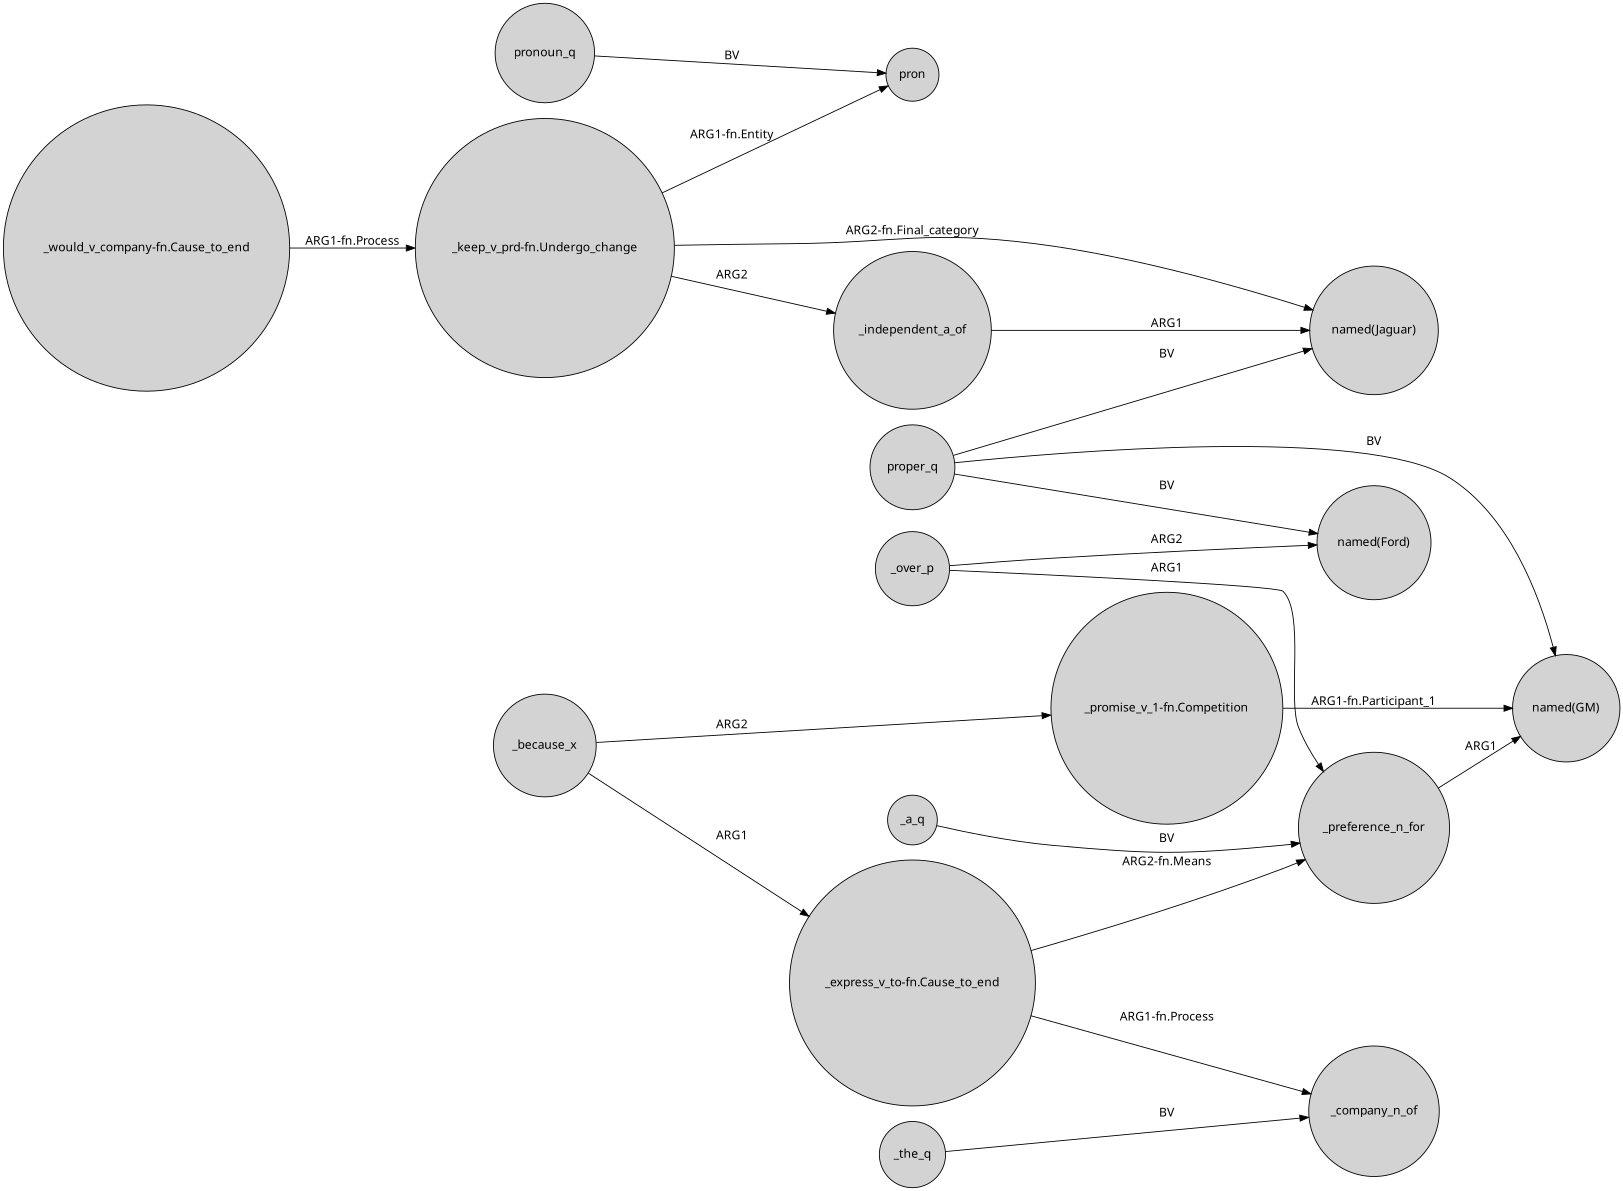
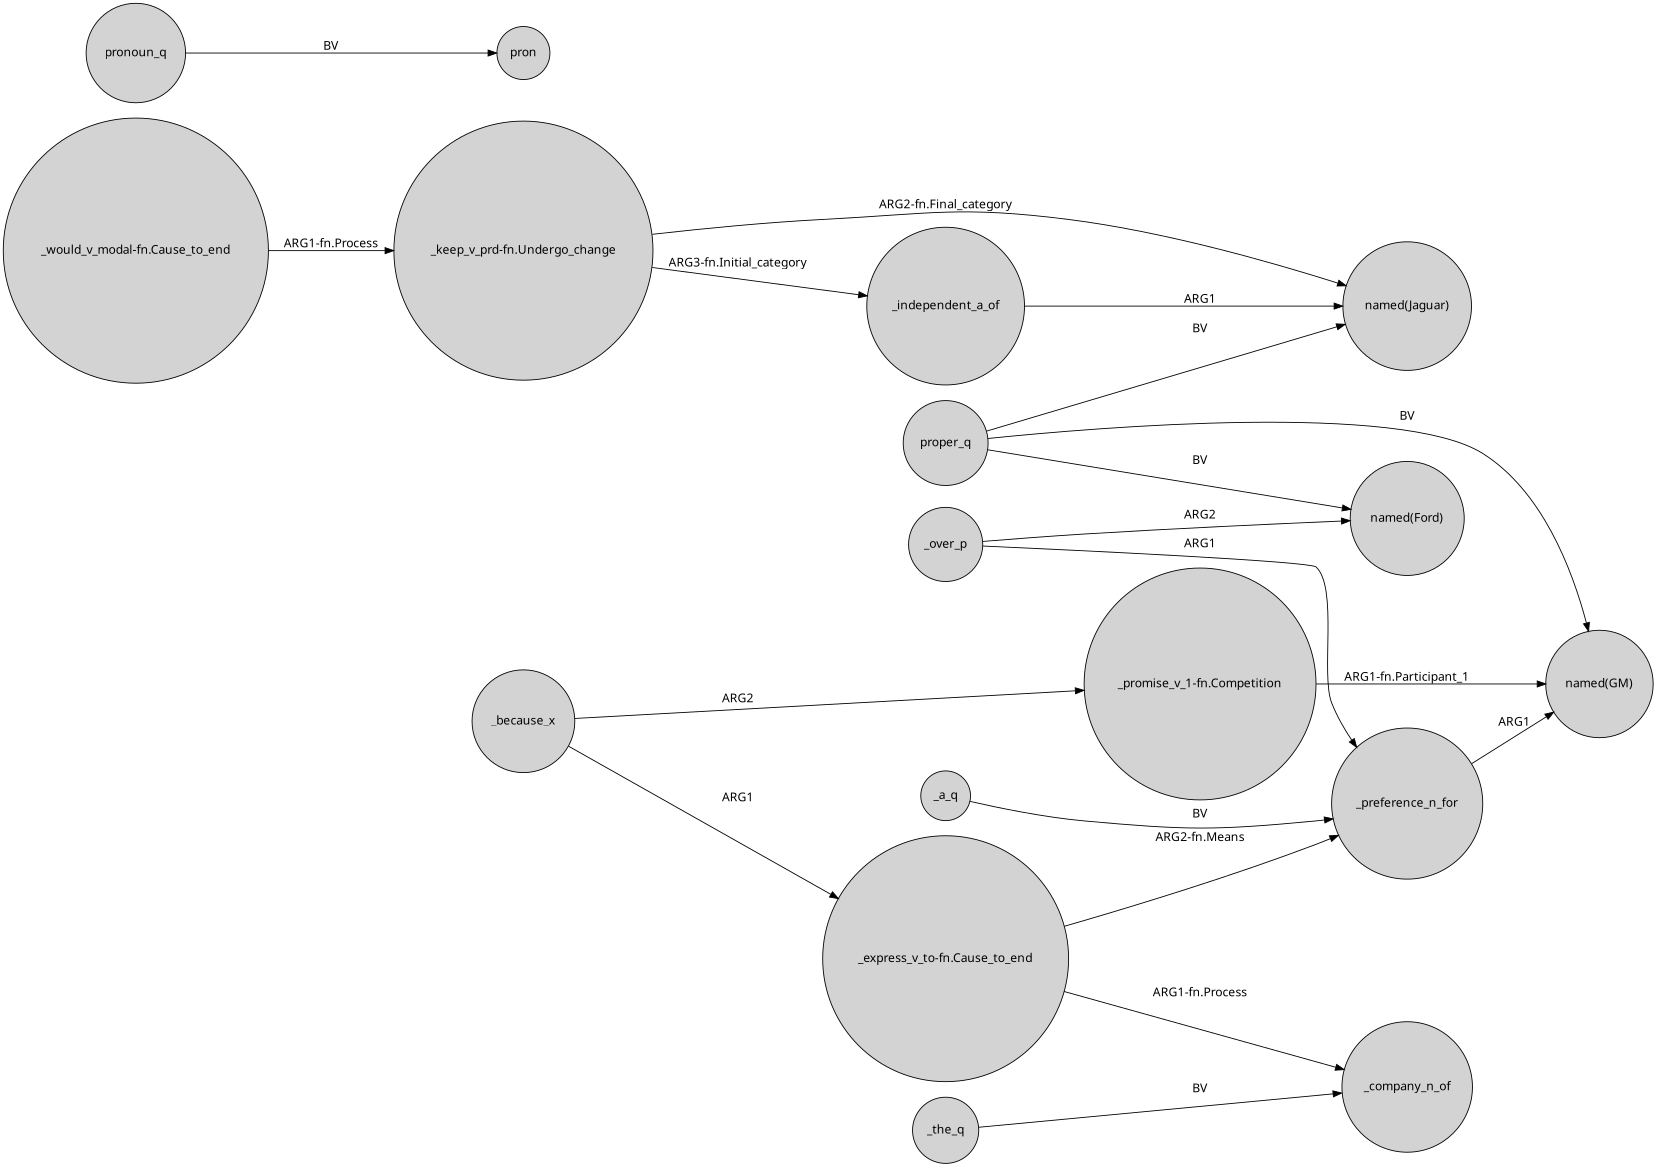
(771, 141) -> none
(147, 248) -> (136, 251)
(732, 275) -> (738, 263)
